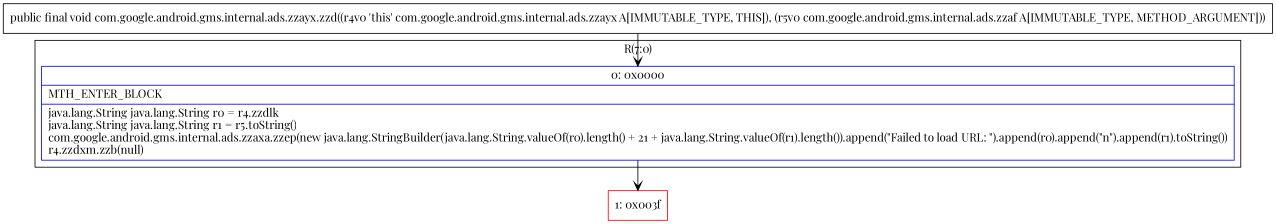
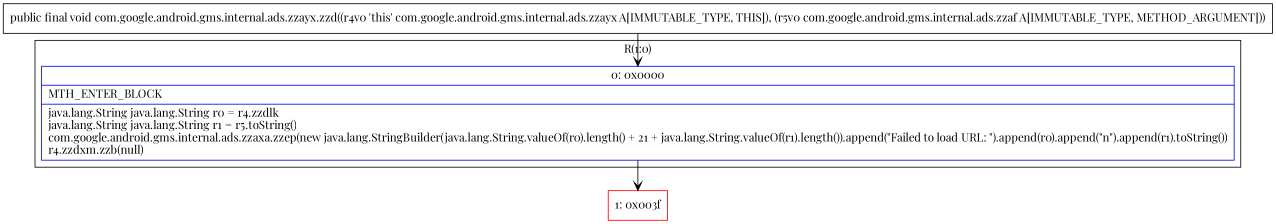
(638, 50) -> (638, 50)
